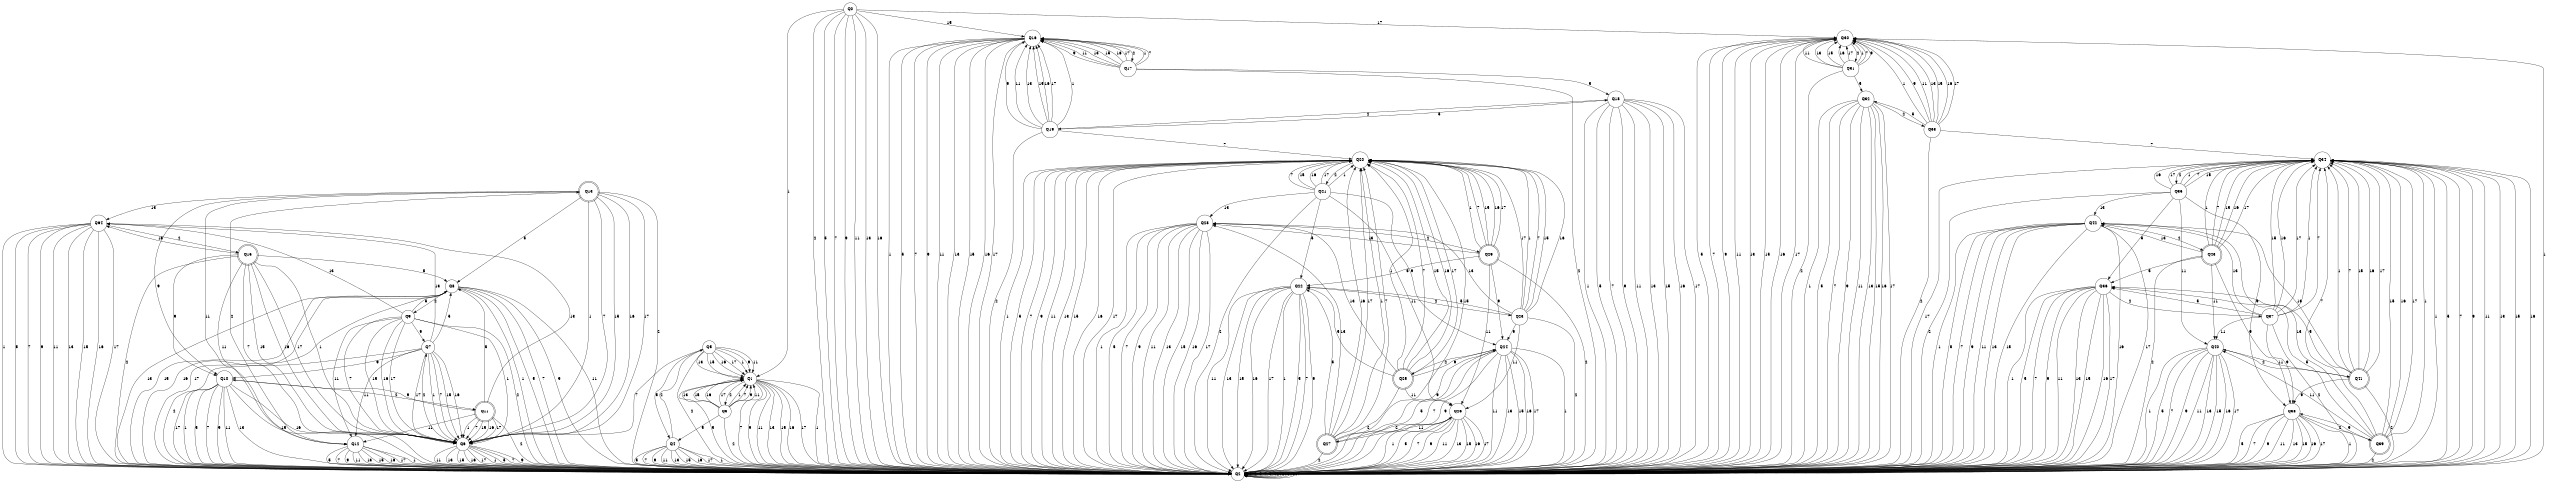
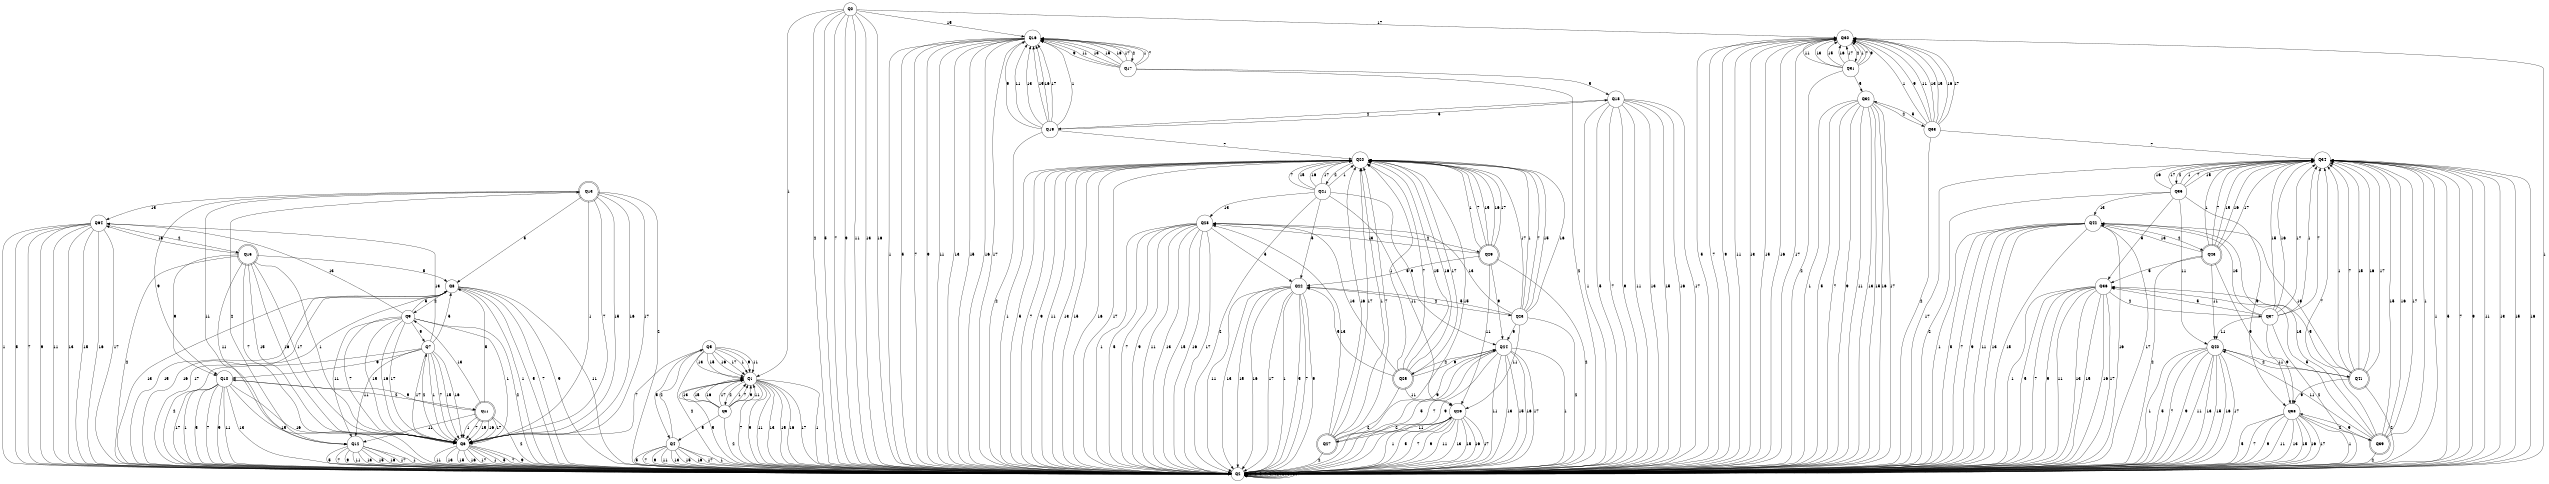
(416, 243) -> (453, 359)
(1332, 360) -> (1250, 255)
